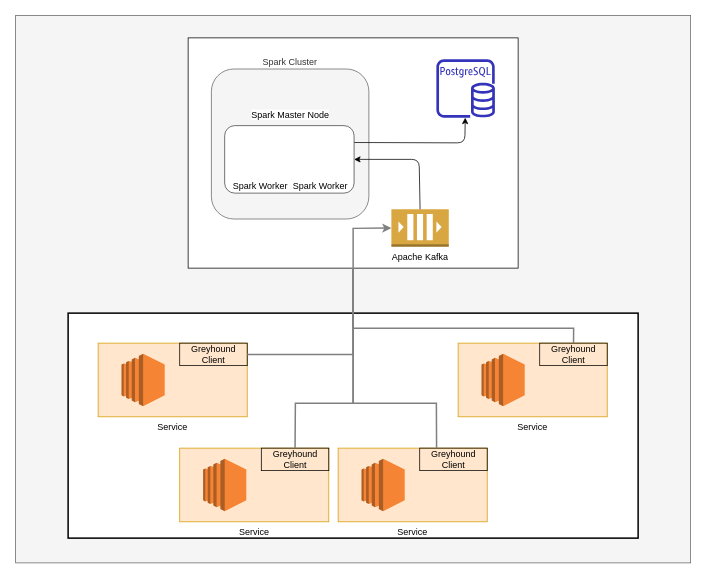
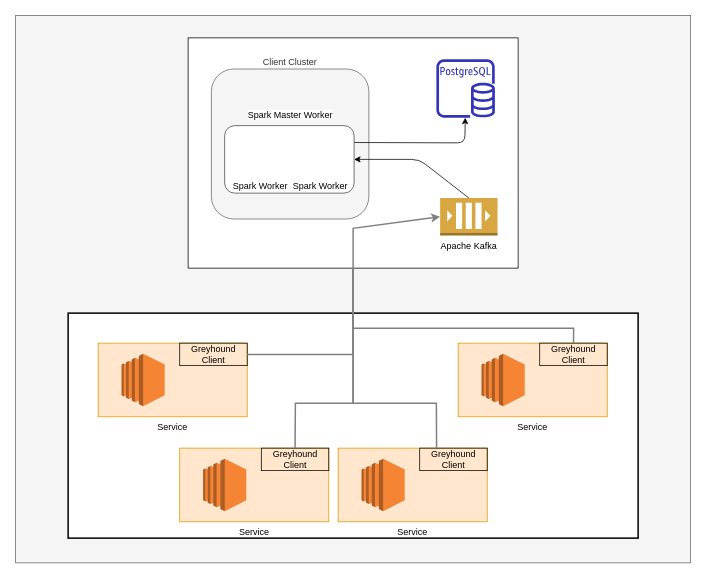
(290, 62) -> (290, 62)
(290, 115) -> (290, 115)
(420, 228) -> (469, 217)
